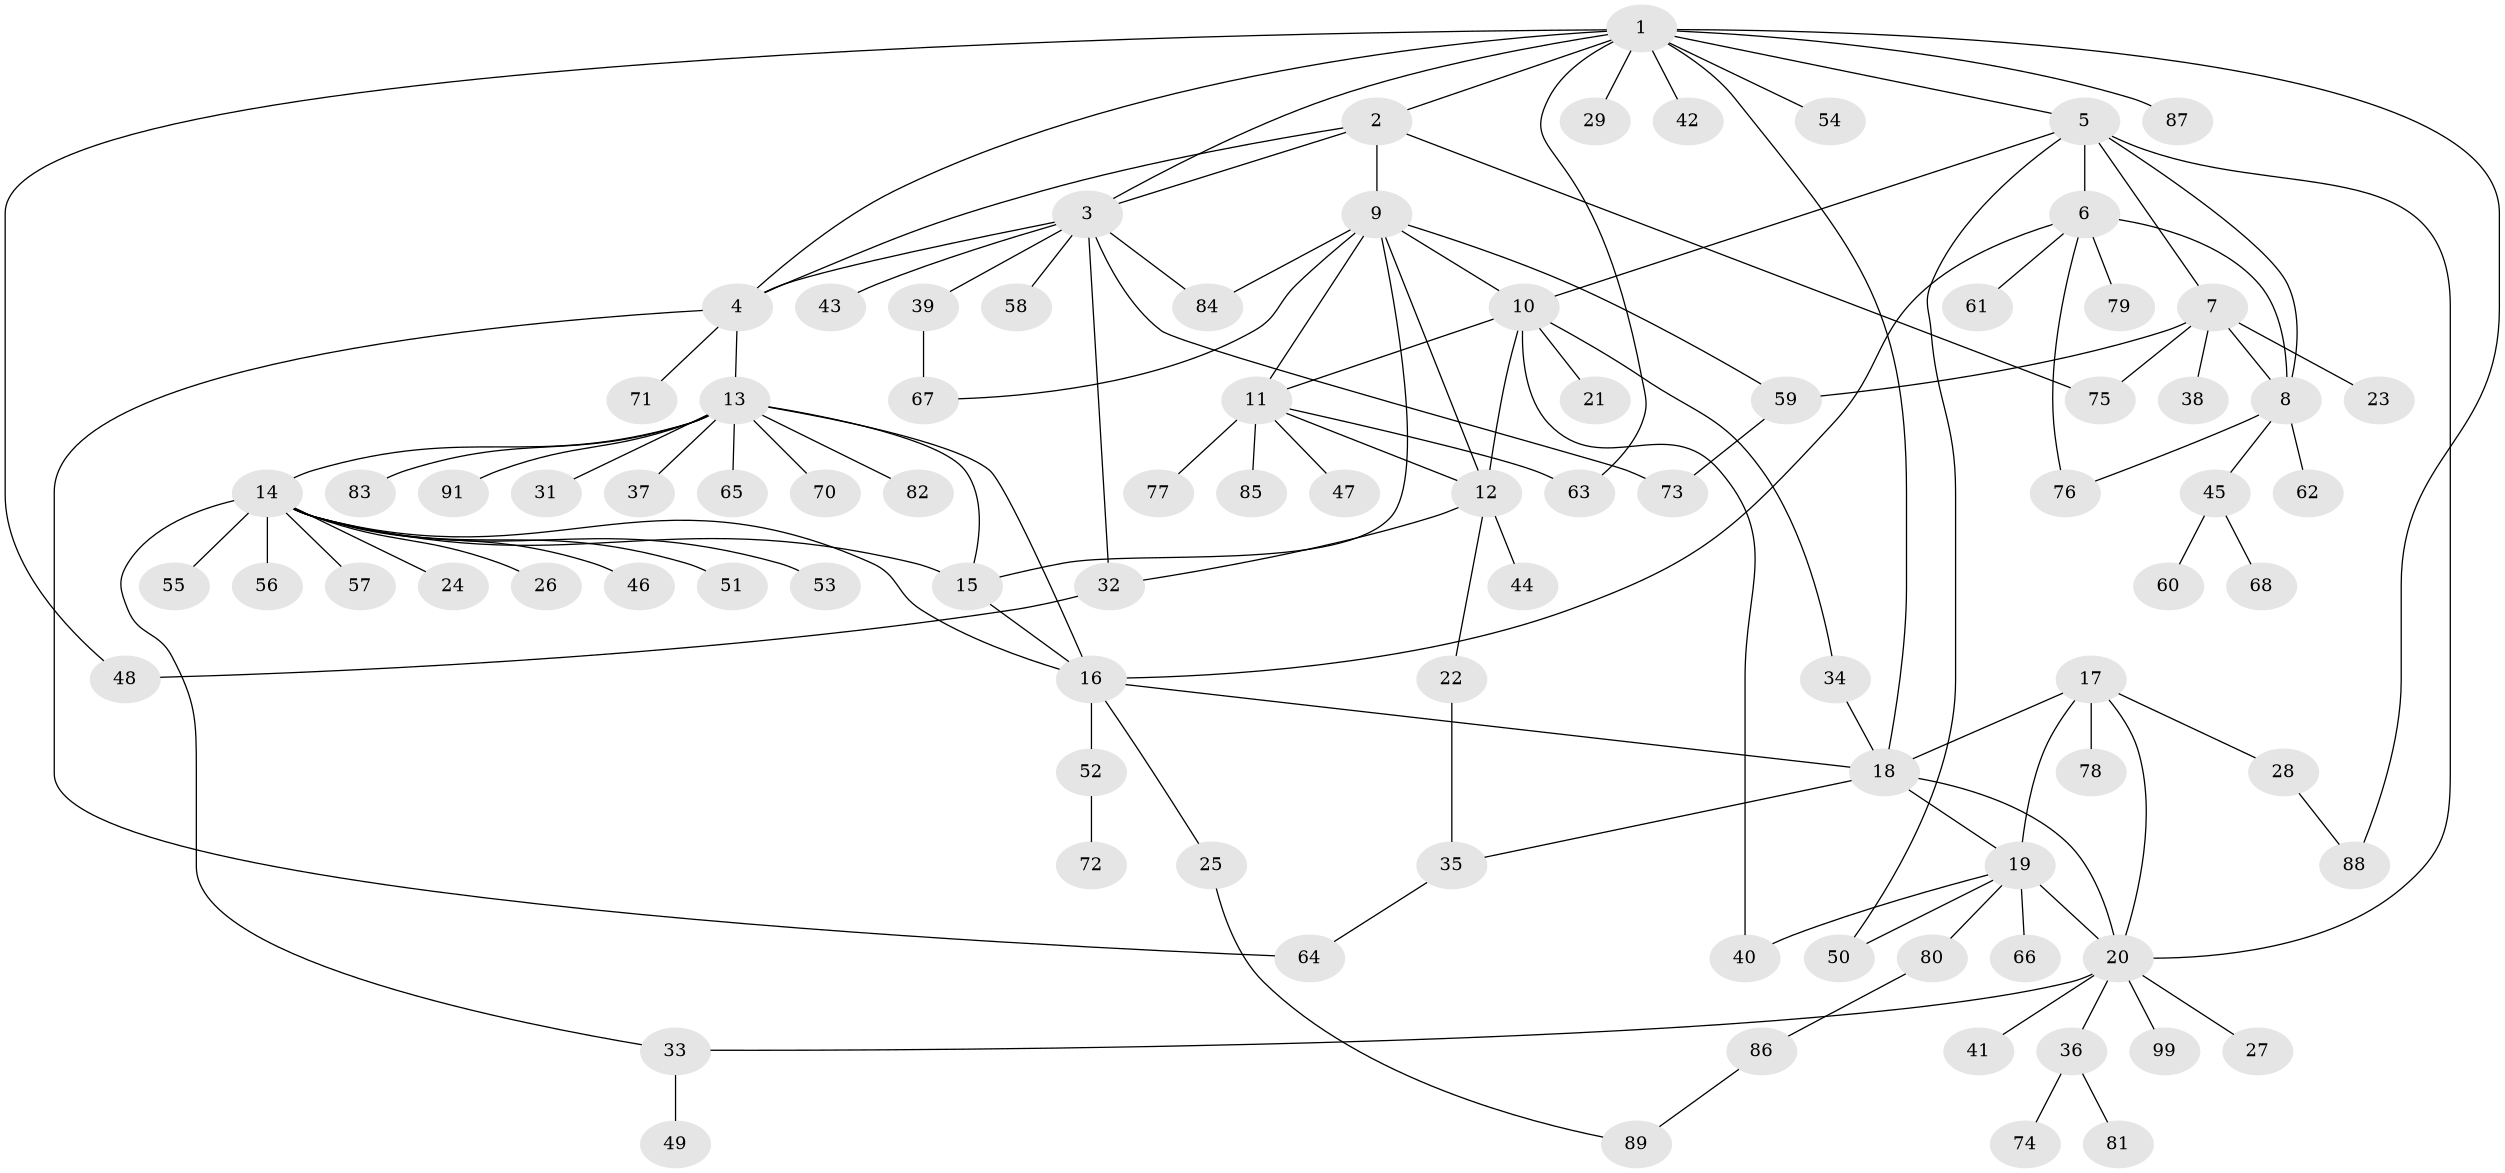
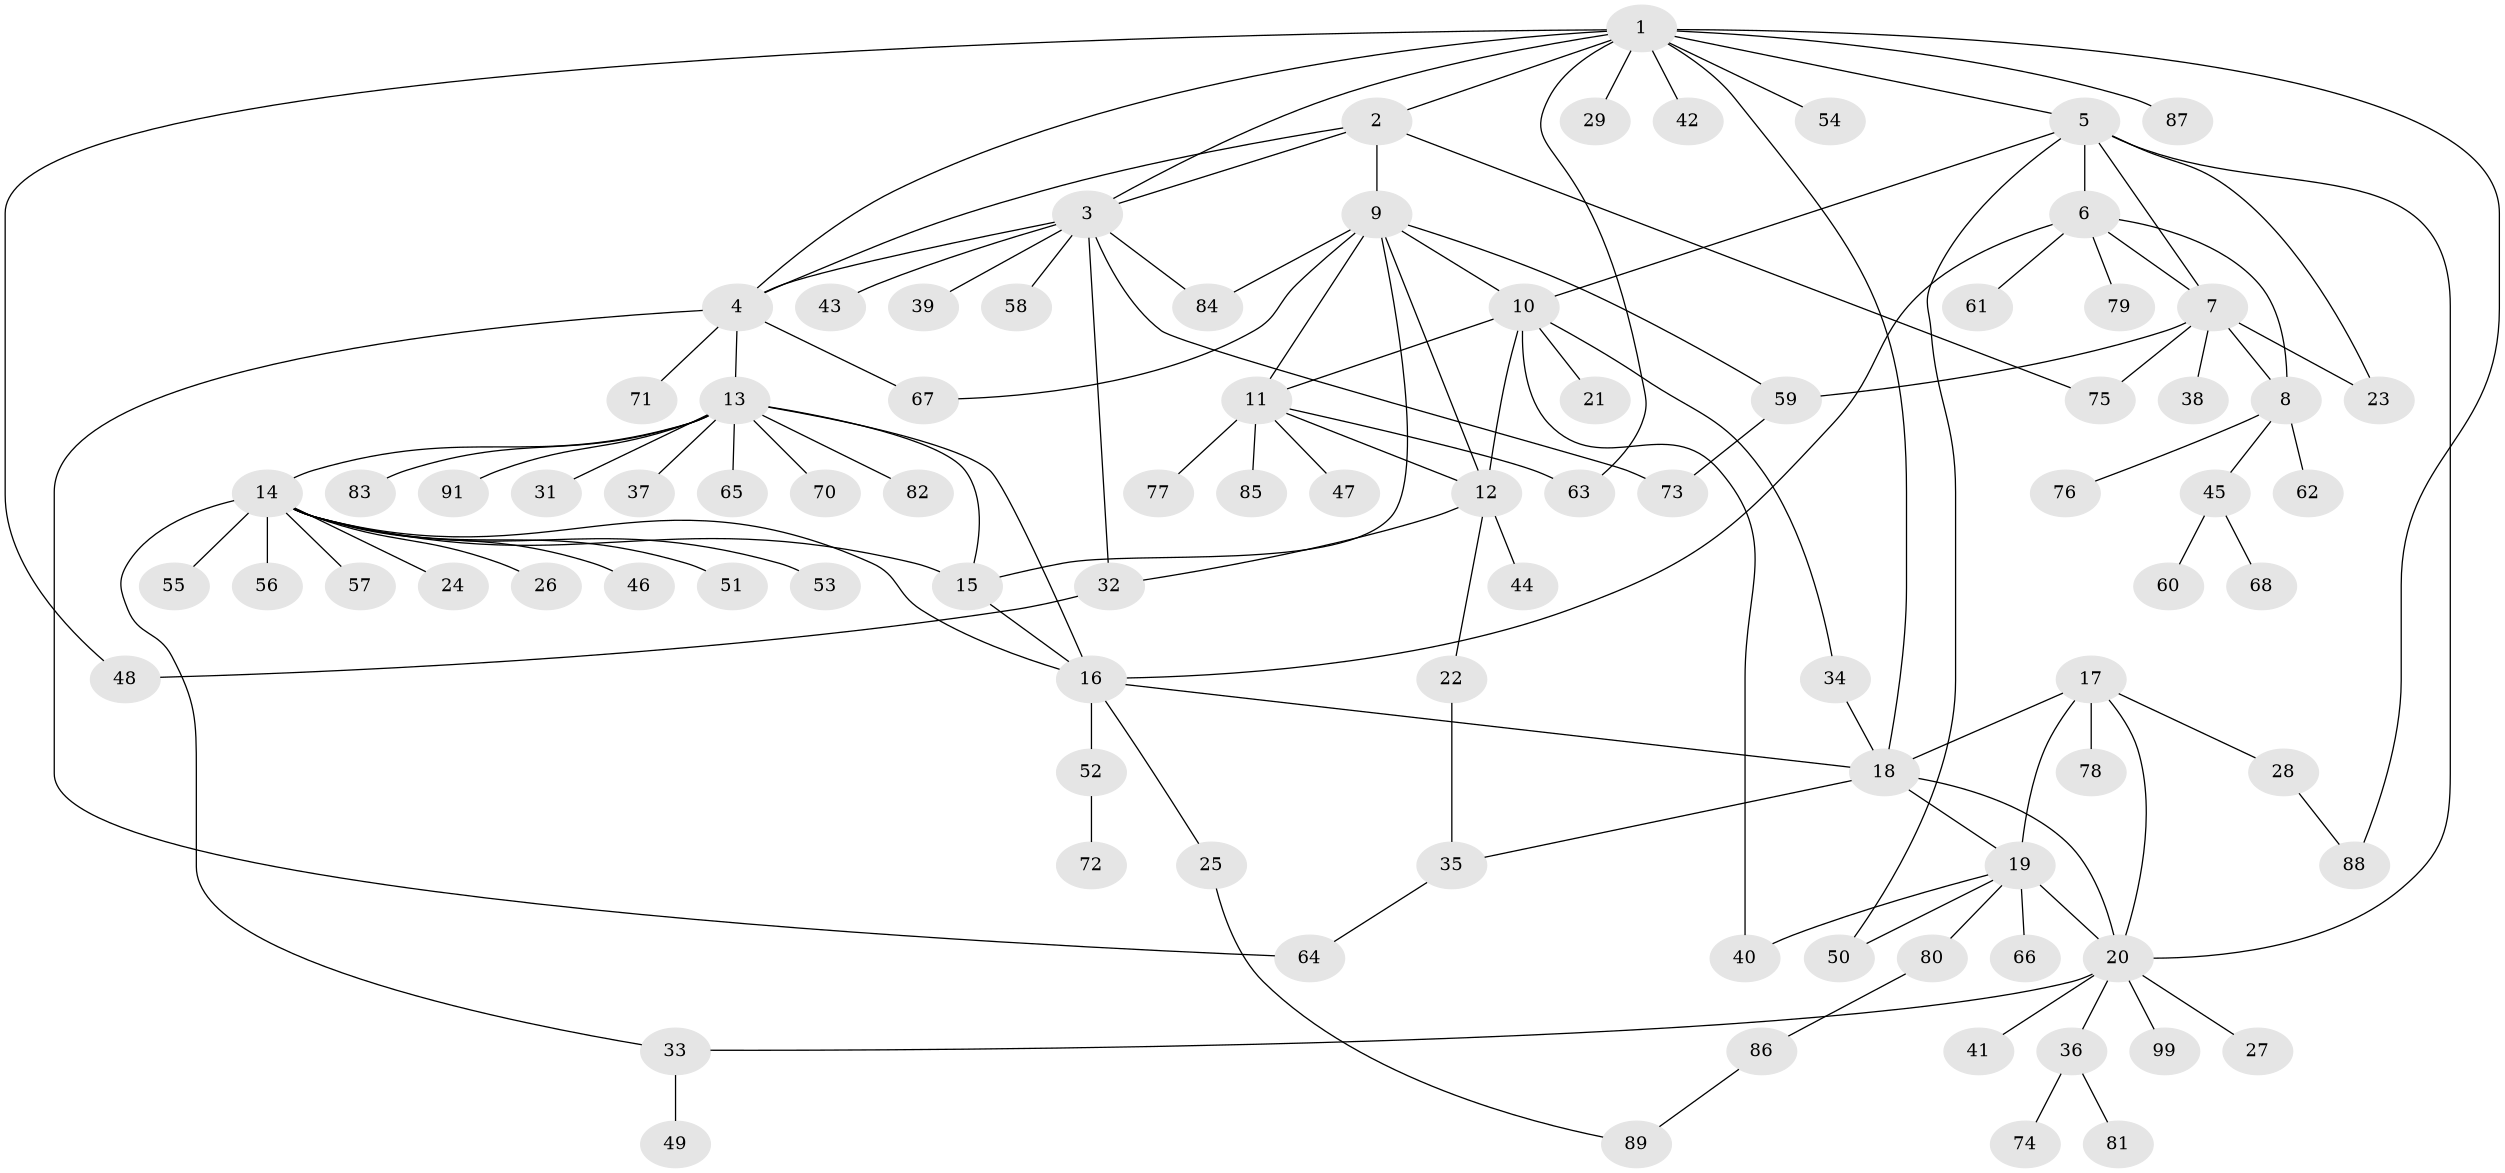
(2241, 234) -> (2270, 225)
(2056, 347) -> (2149, 261)
(924, 354) -> (830, 354)
